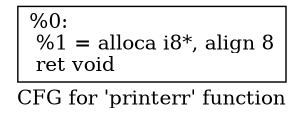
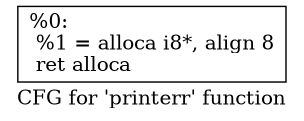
(73, 65) -> (81, 65)
